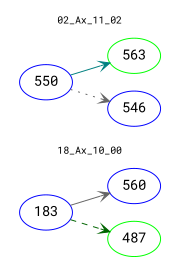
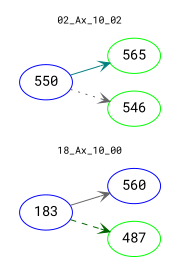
(90, 21) -> (90, 21)
(134, 56) -> (134, 56)
(134, 109) -> (134, 109)
